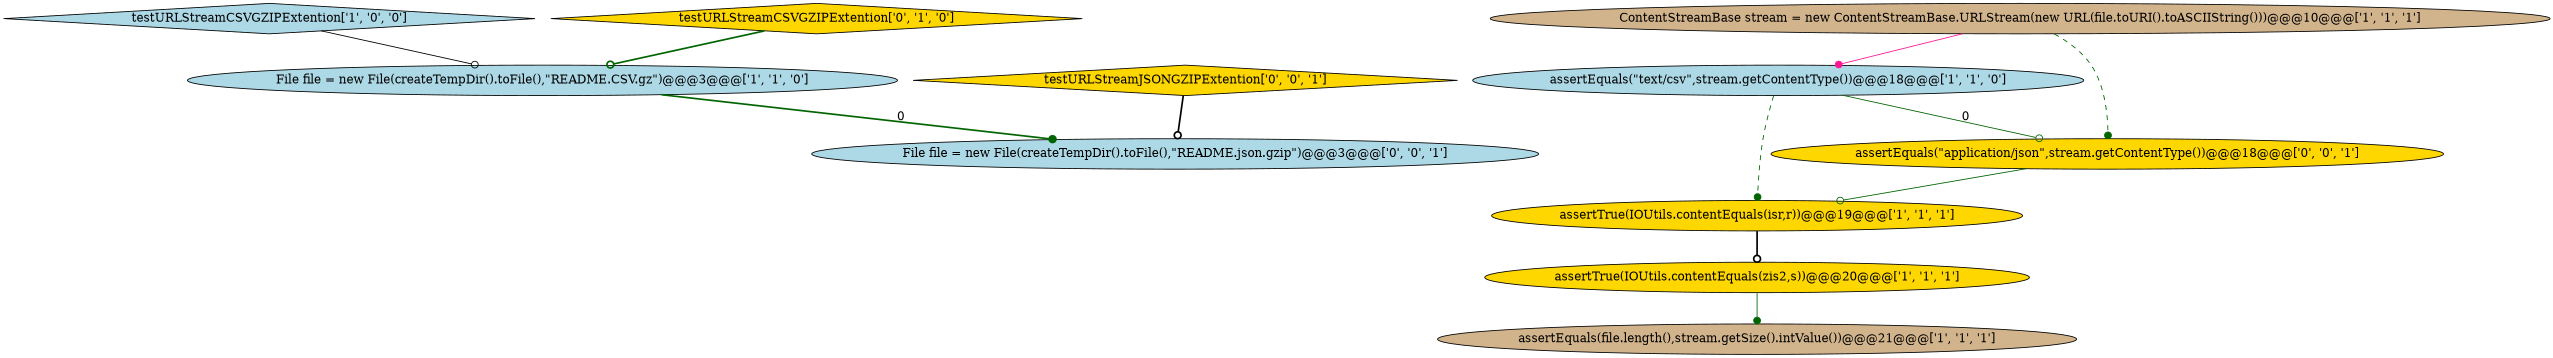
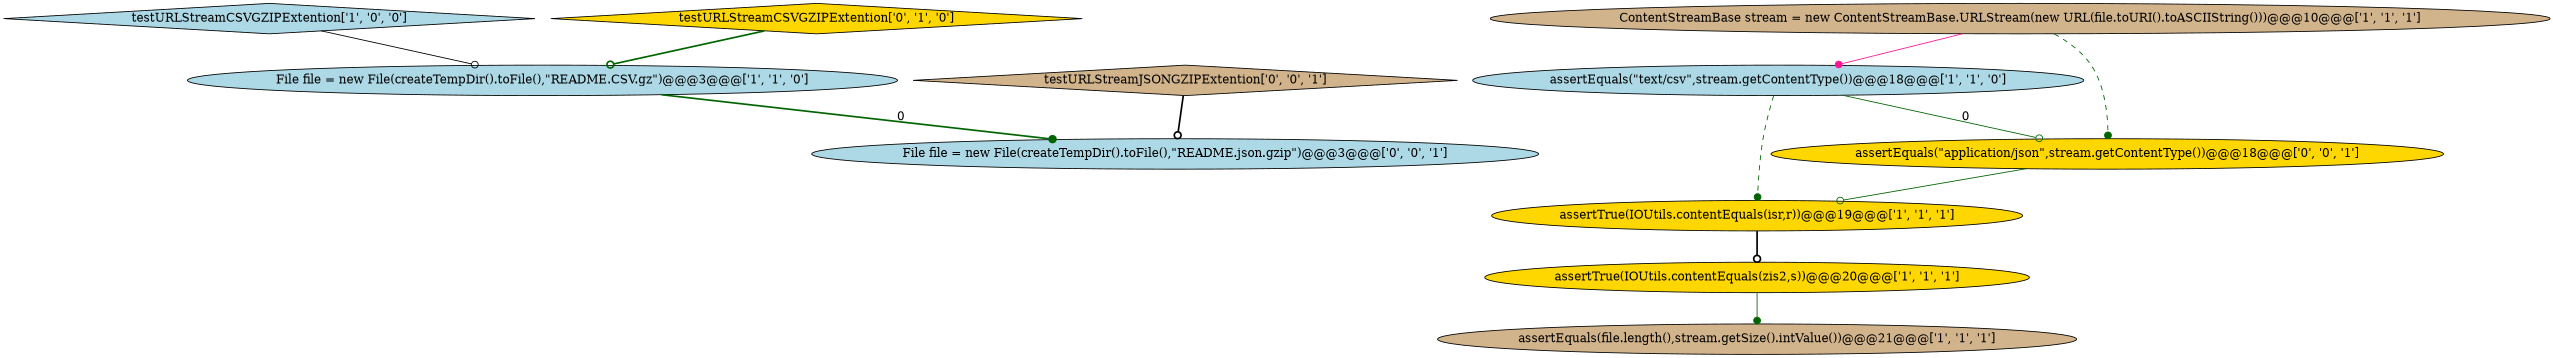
(1185, 80) -> (1185, 80)
